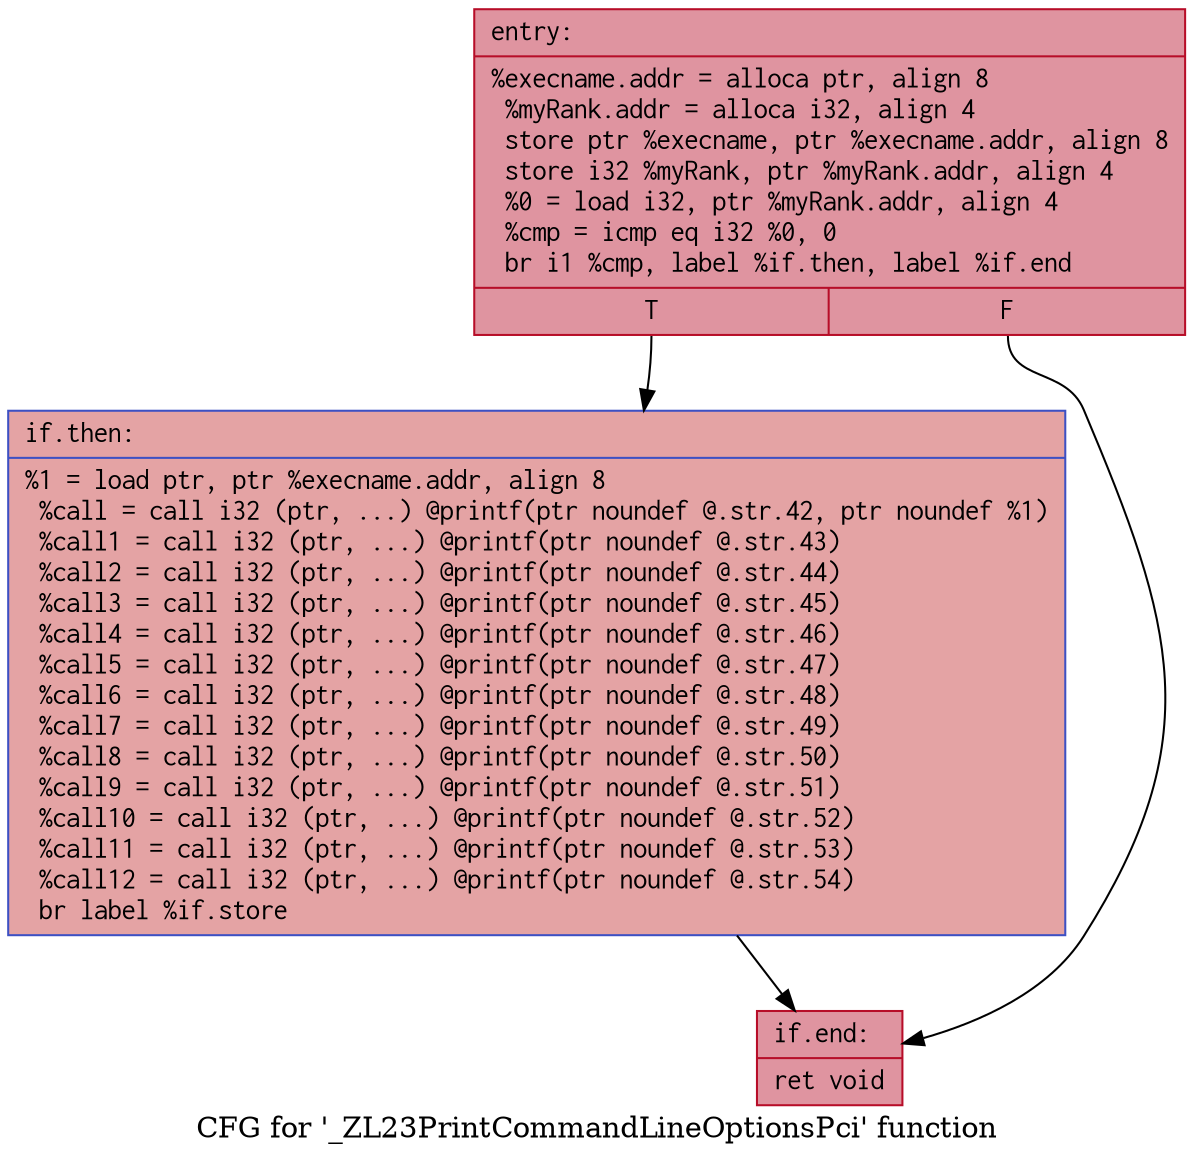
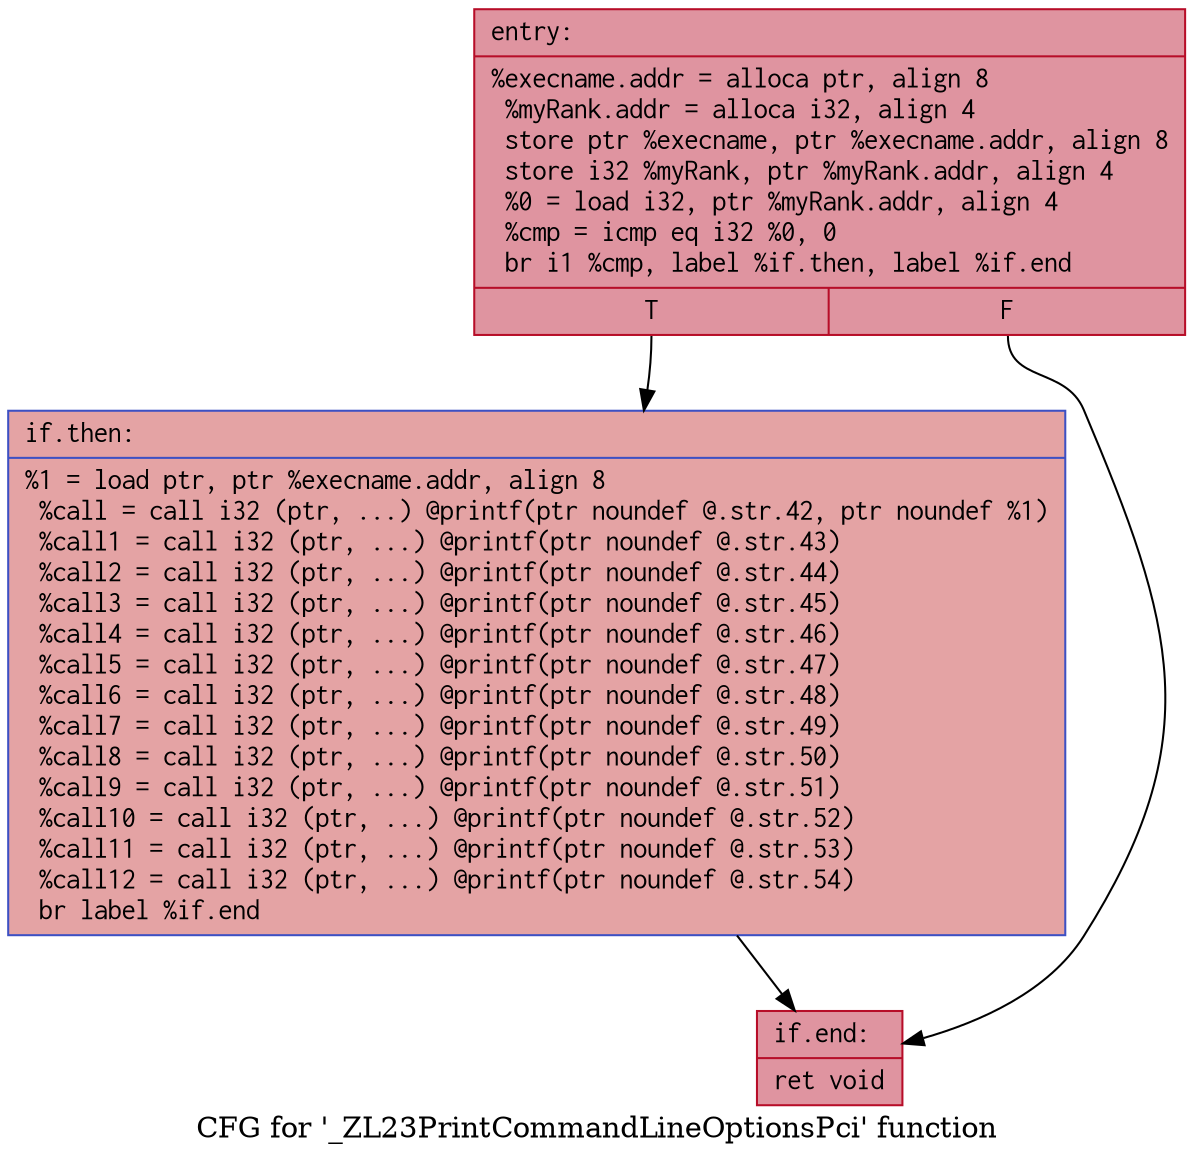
(157, 911) -> (142, 911)
